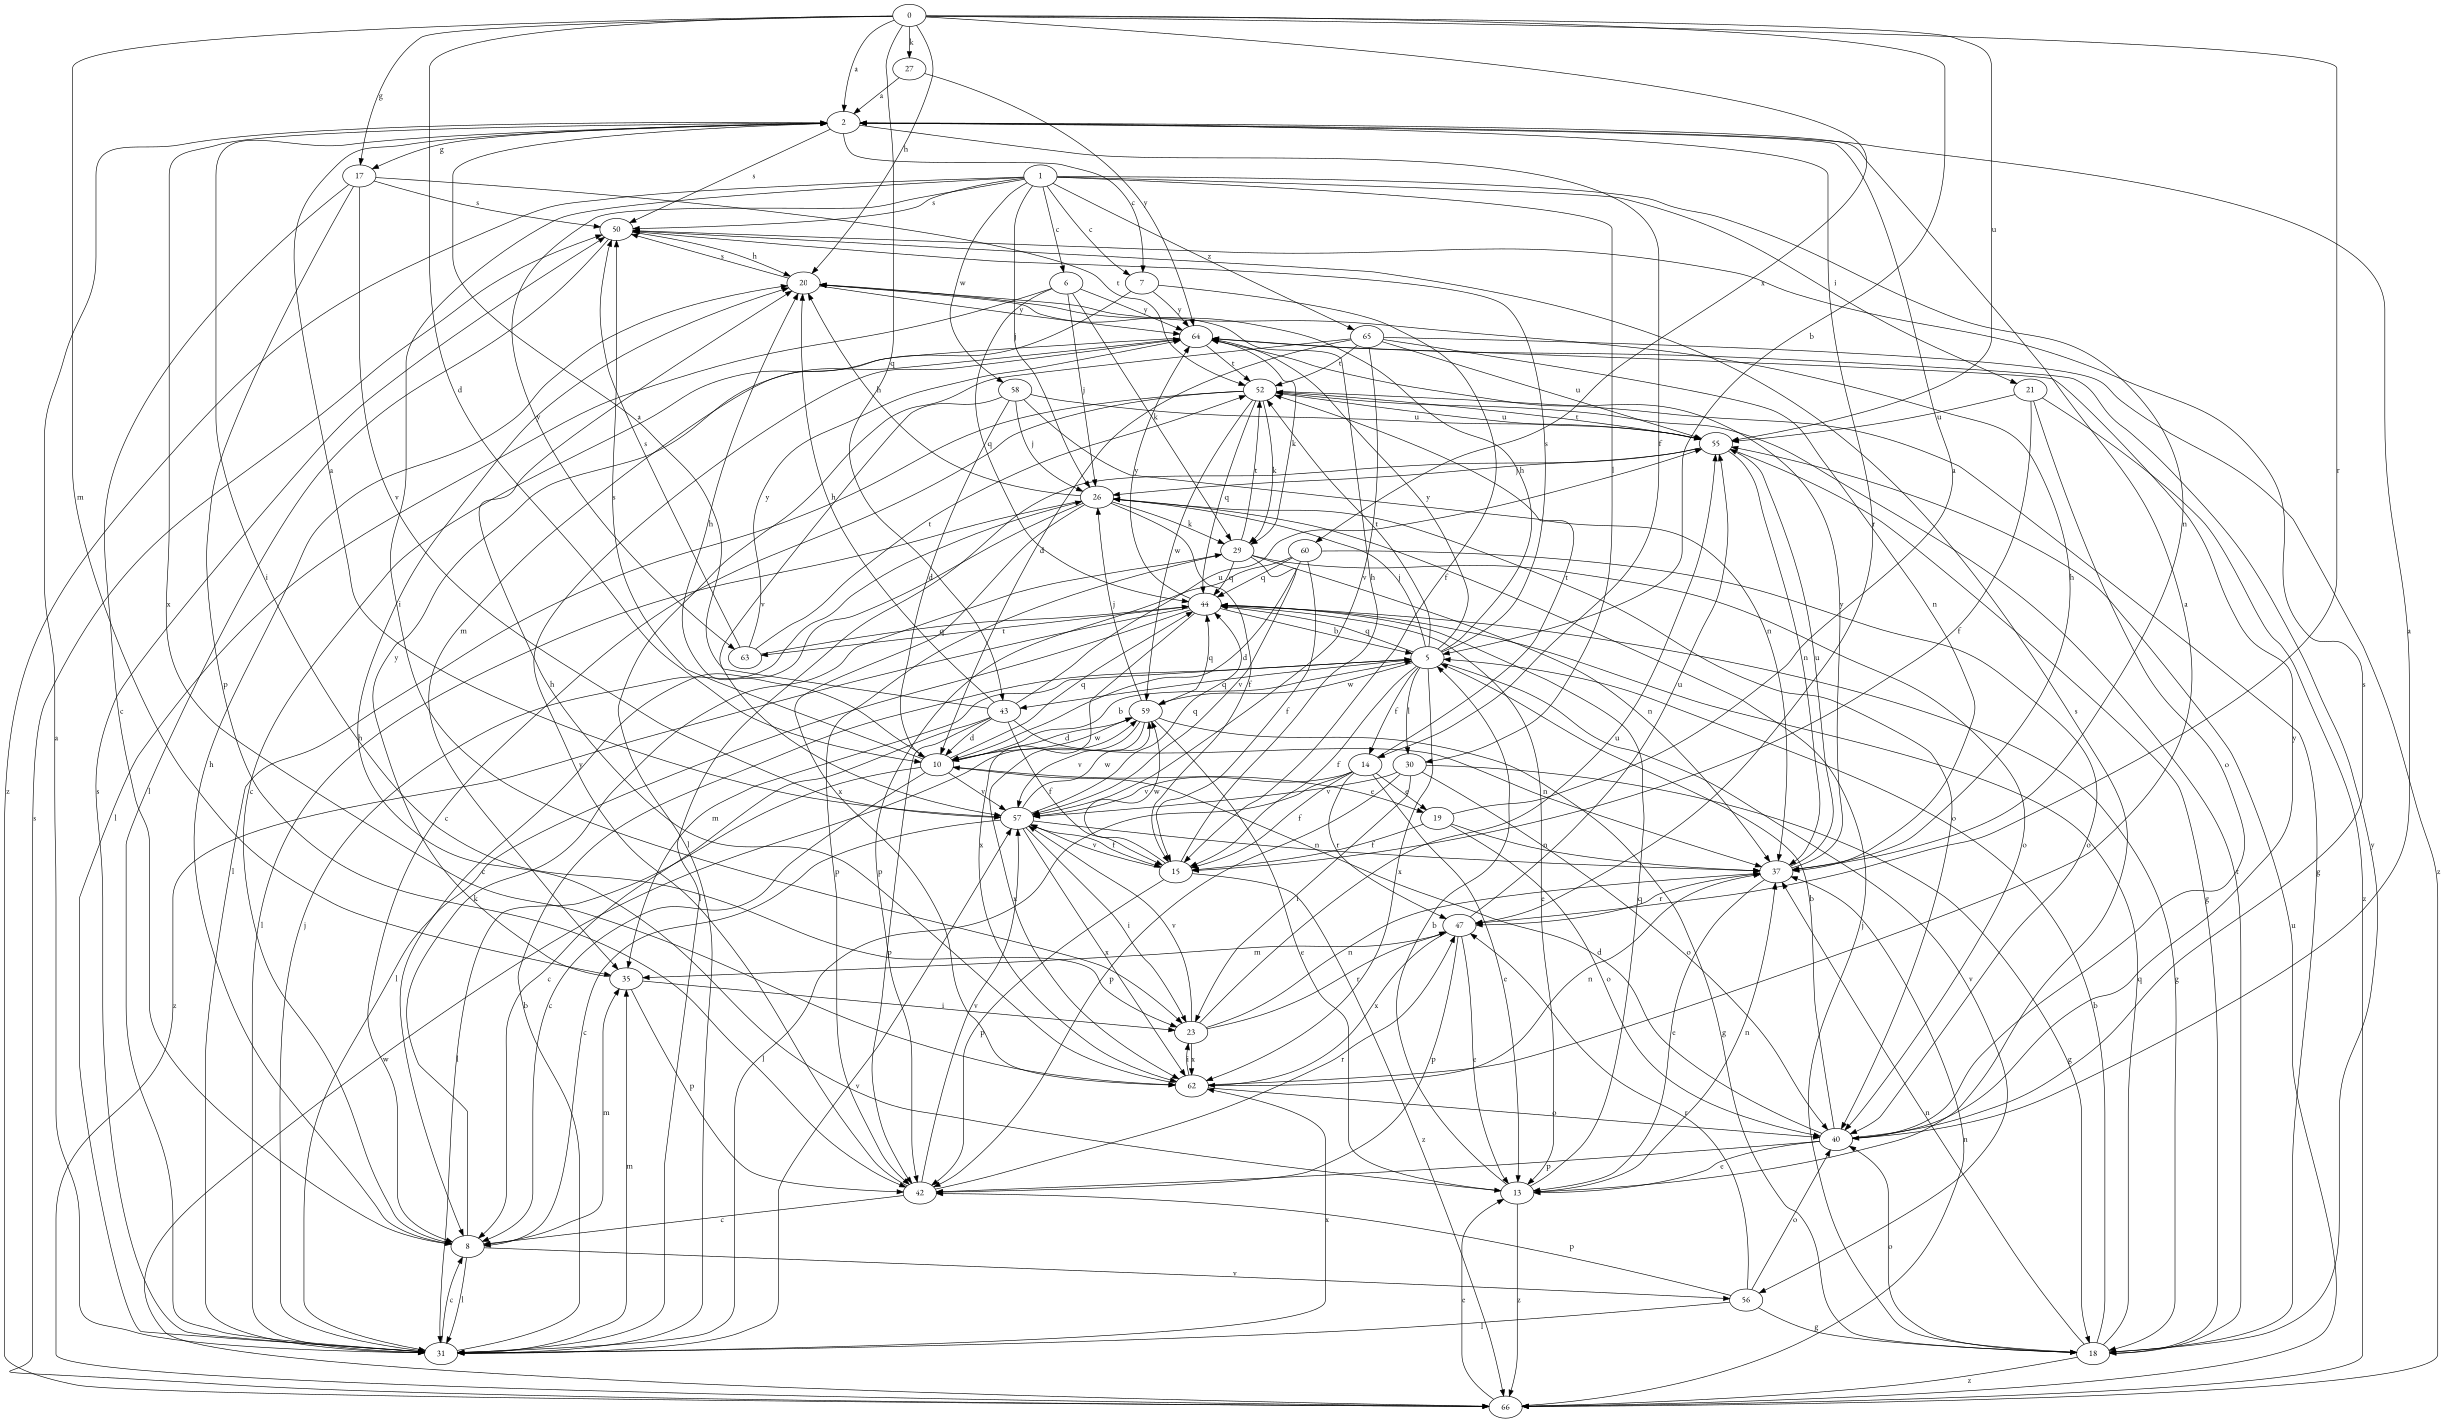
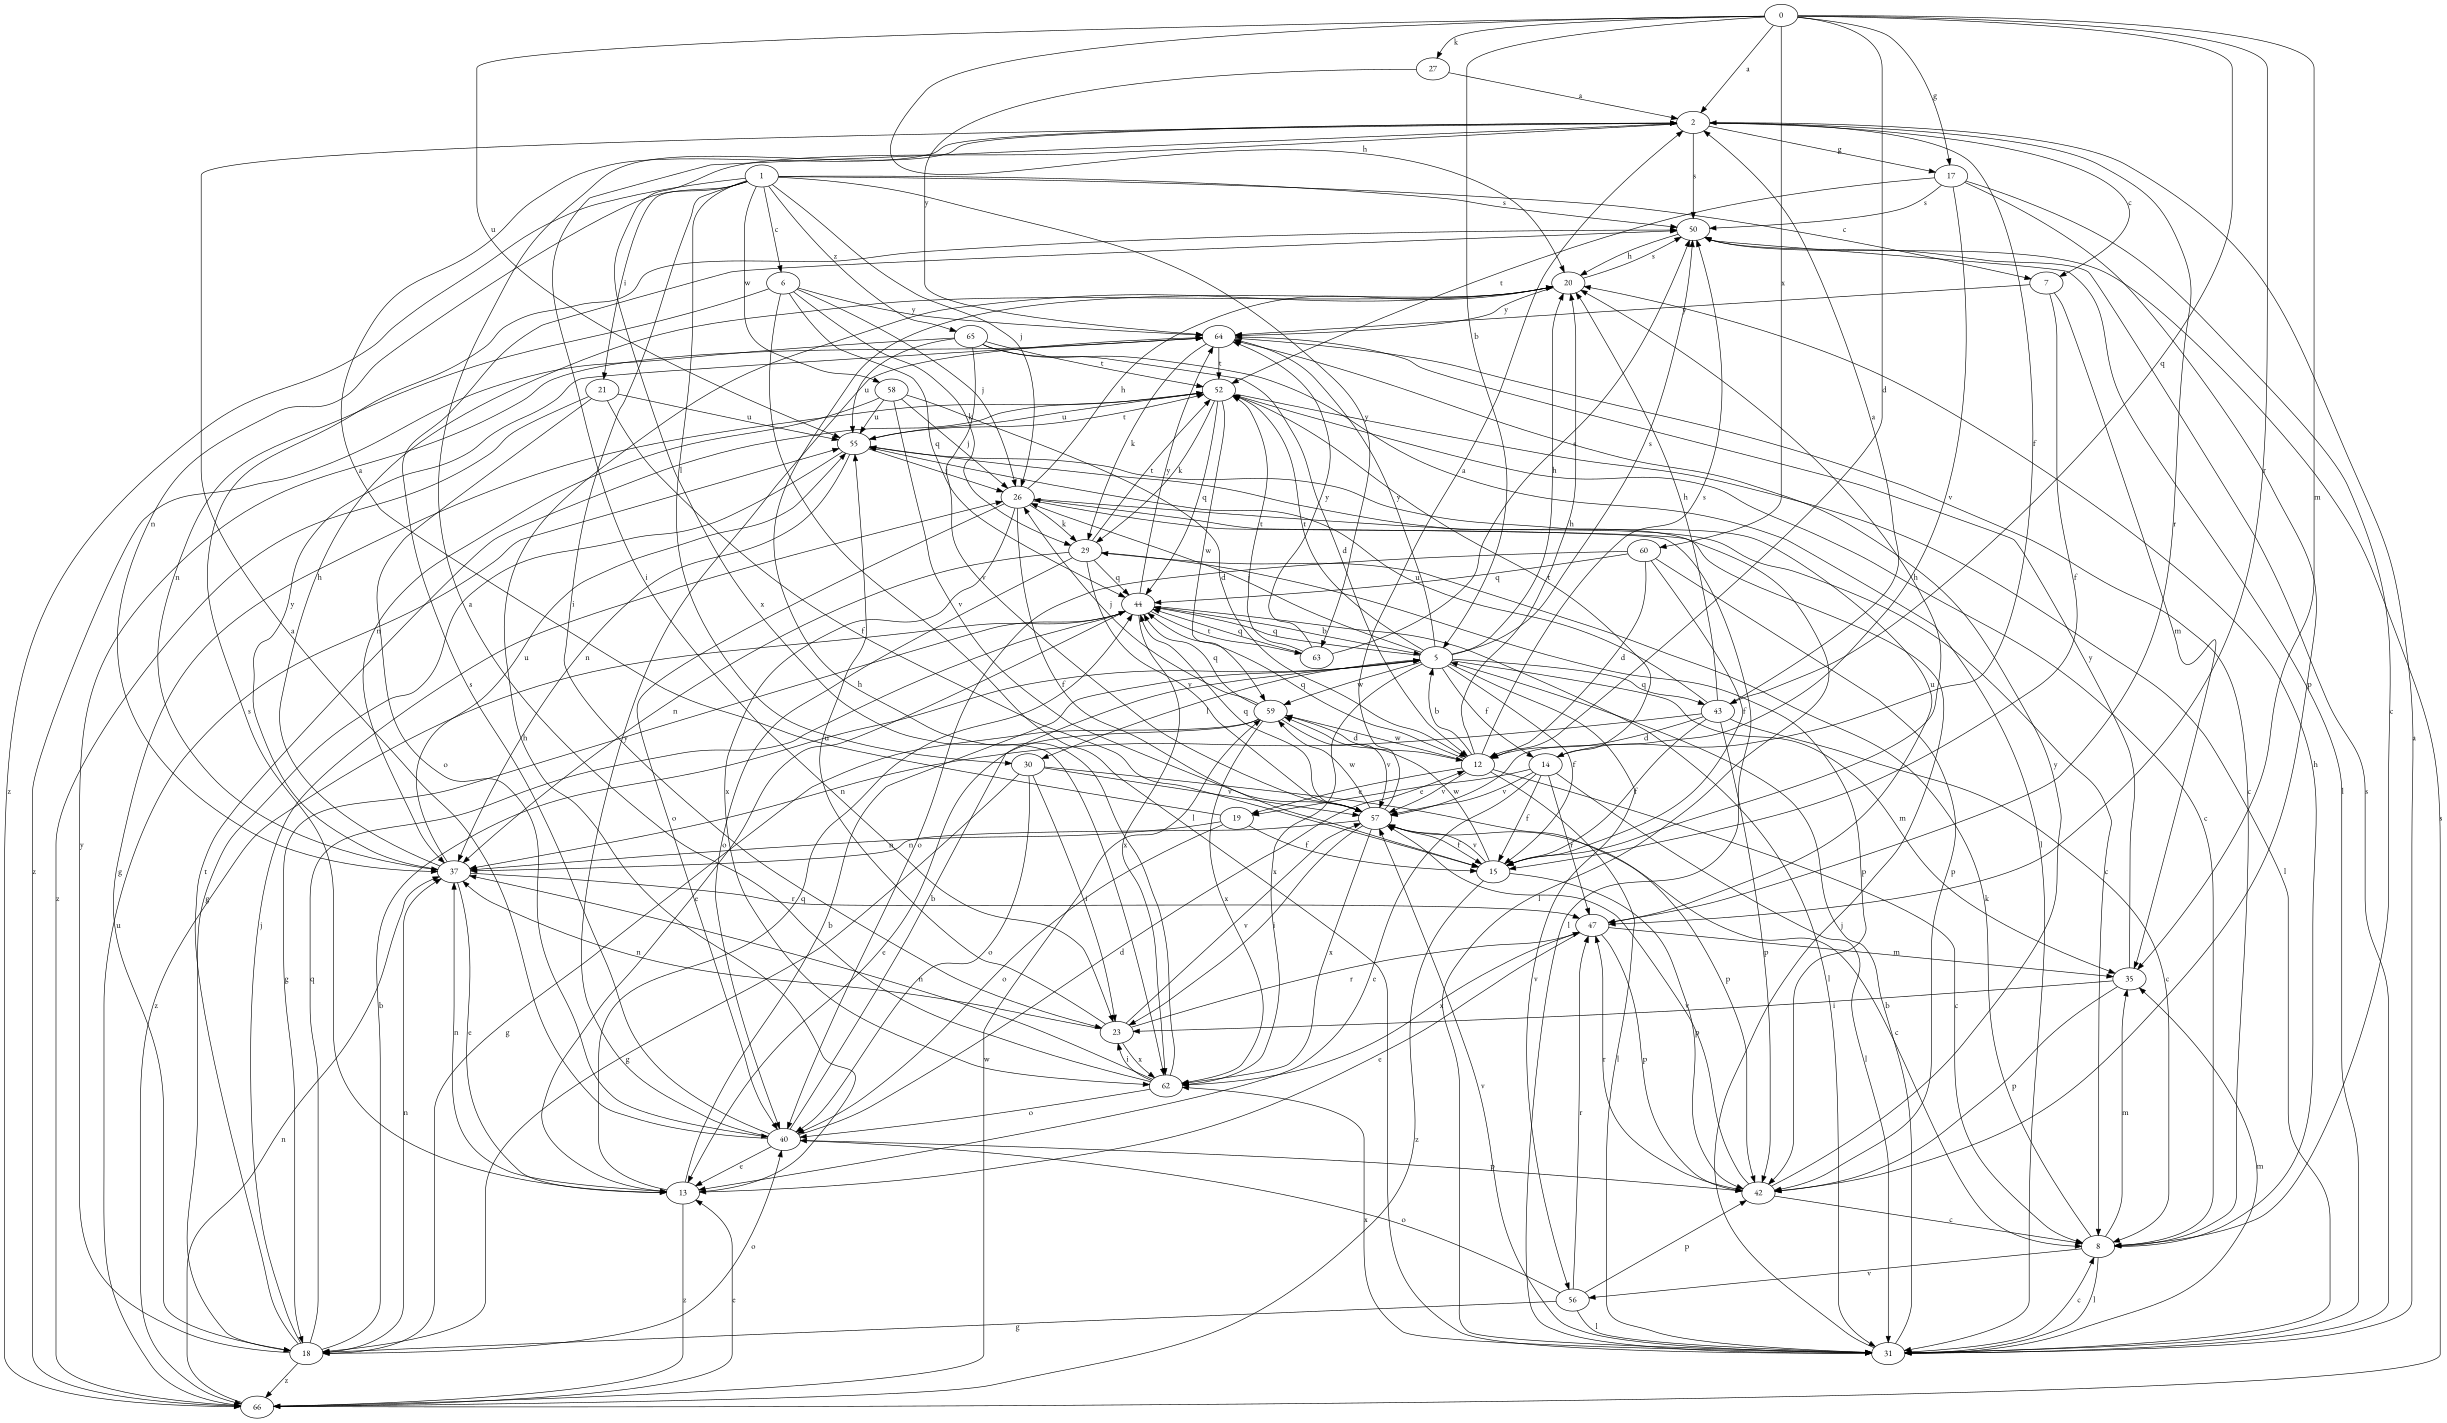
(1847, 493) -> (229, 476)
(937, 765) -> (1478, 765)
